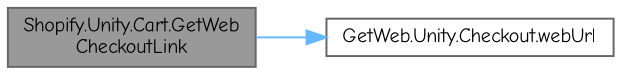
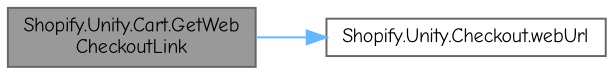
(470, 37) -> (466, 37)
